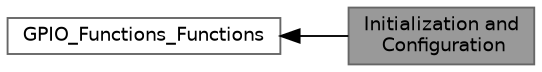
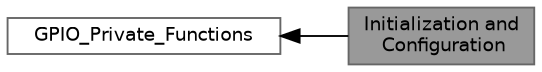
(144, 36) -> (144, 36)
